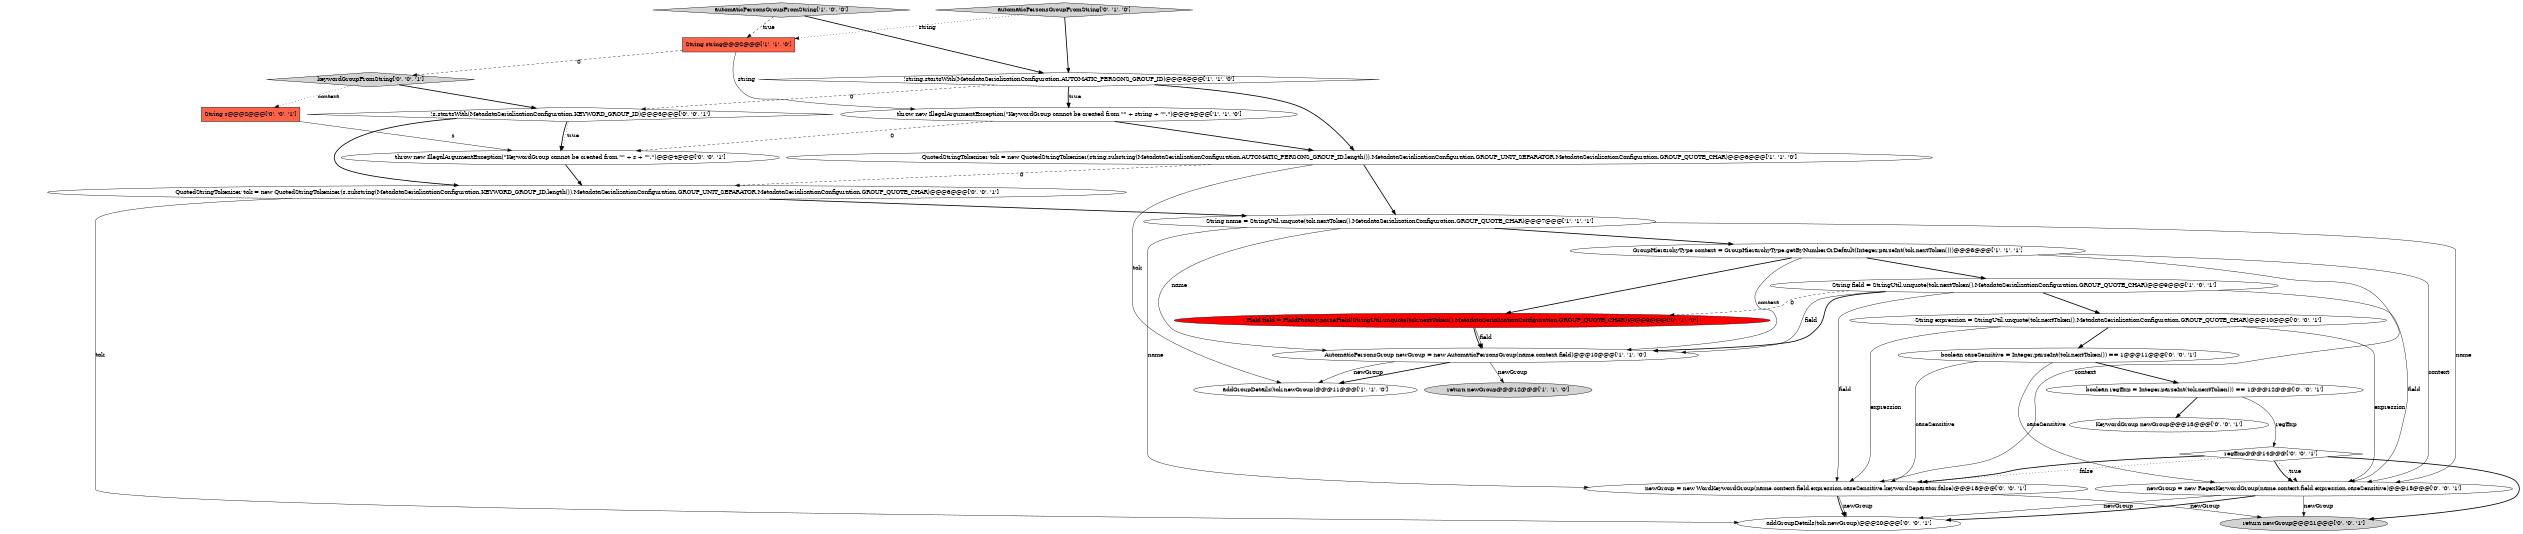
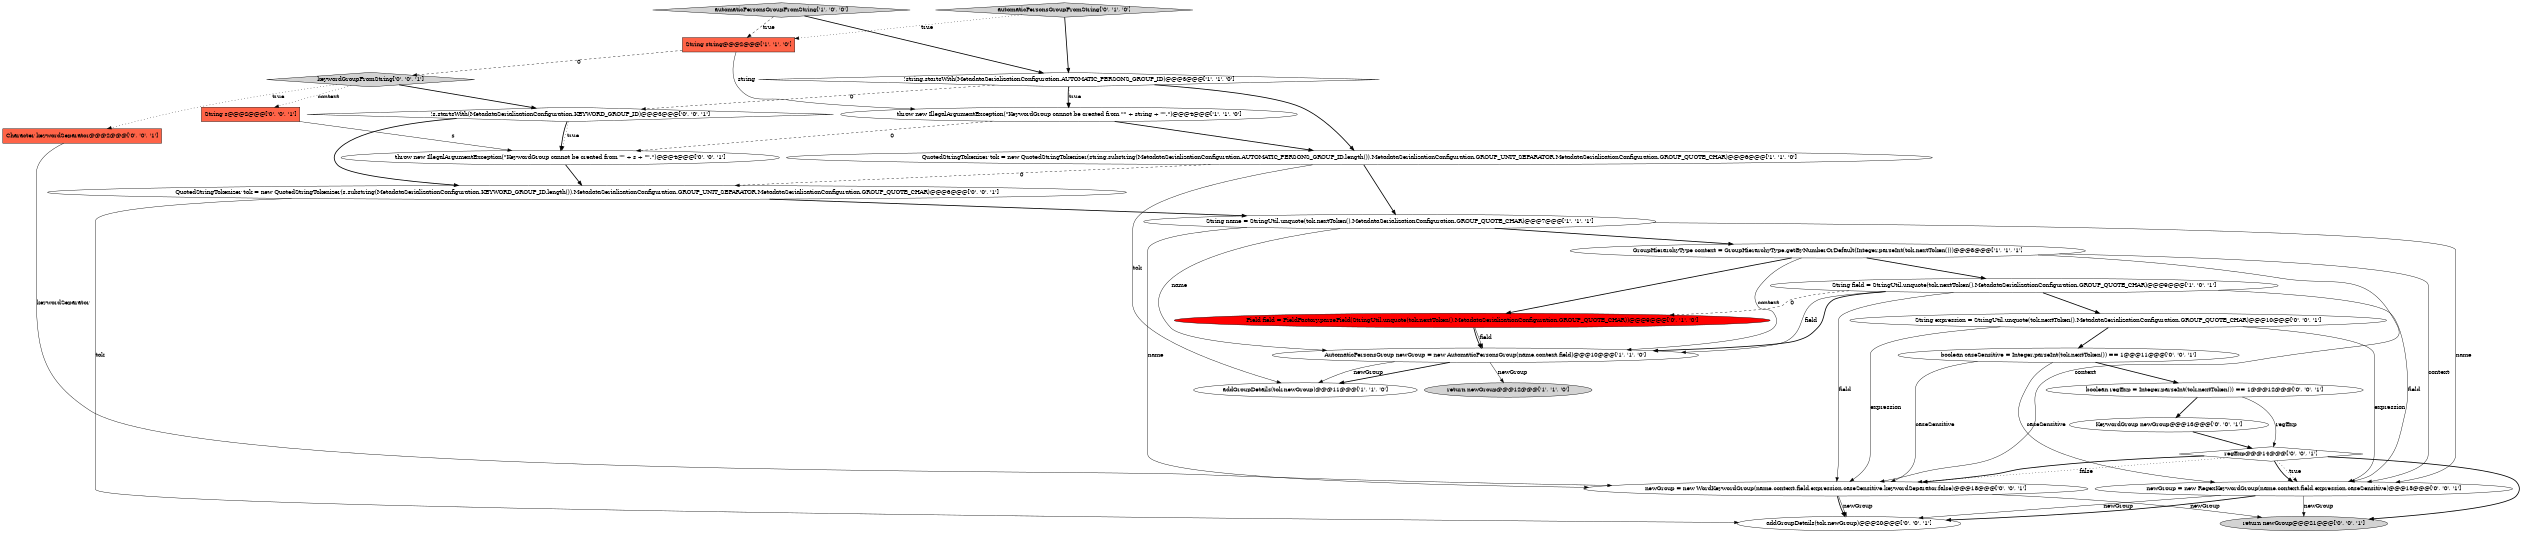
(927, 27) -> (927, 27)
none -> (82, 136)
none -> (2220, 439)
